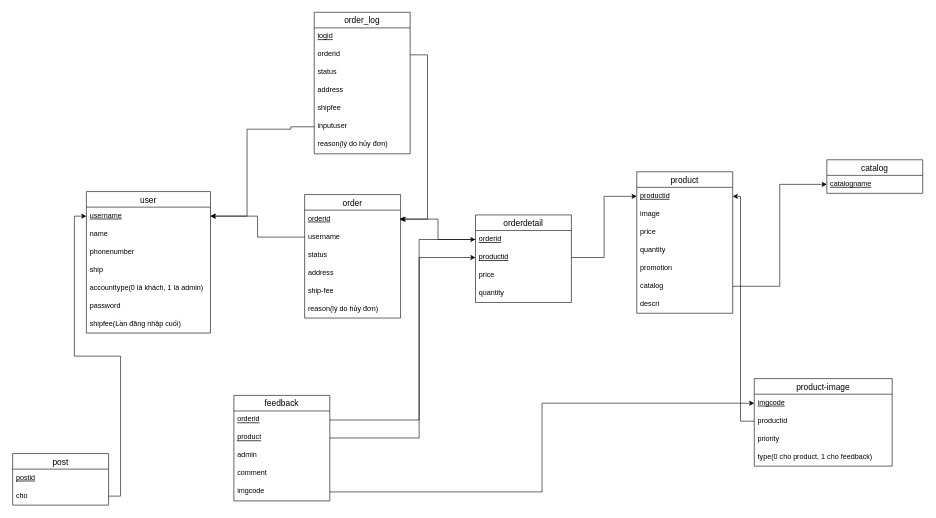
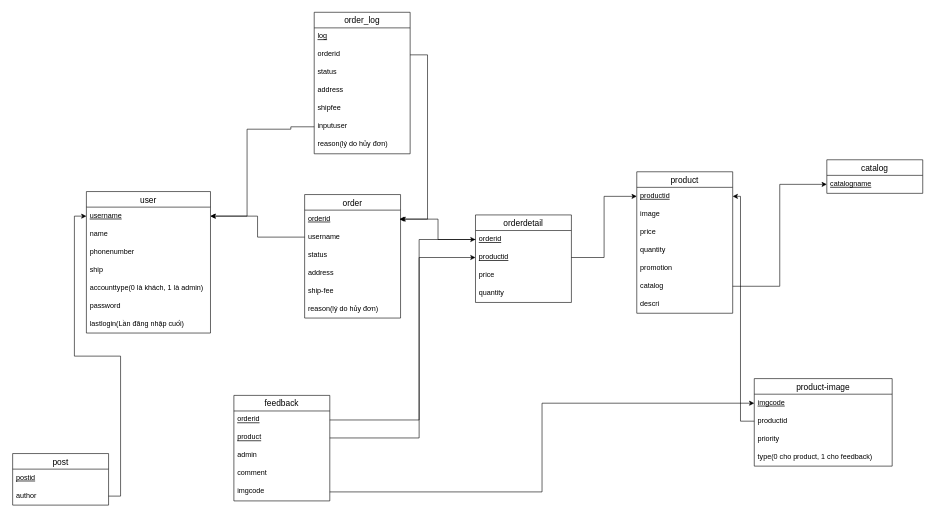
(326, 36) -> (323, 36)
(139, 323) -> (141, 323)
(22, 496) -> (28, 496)
